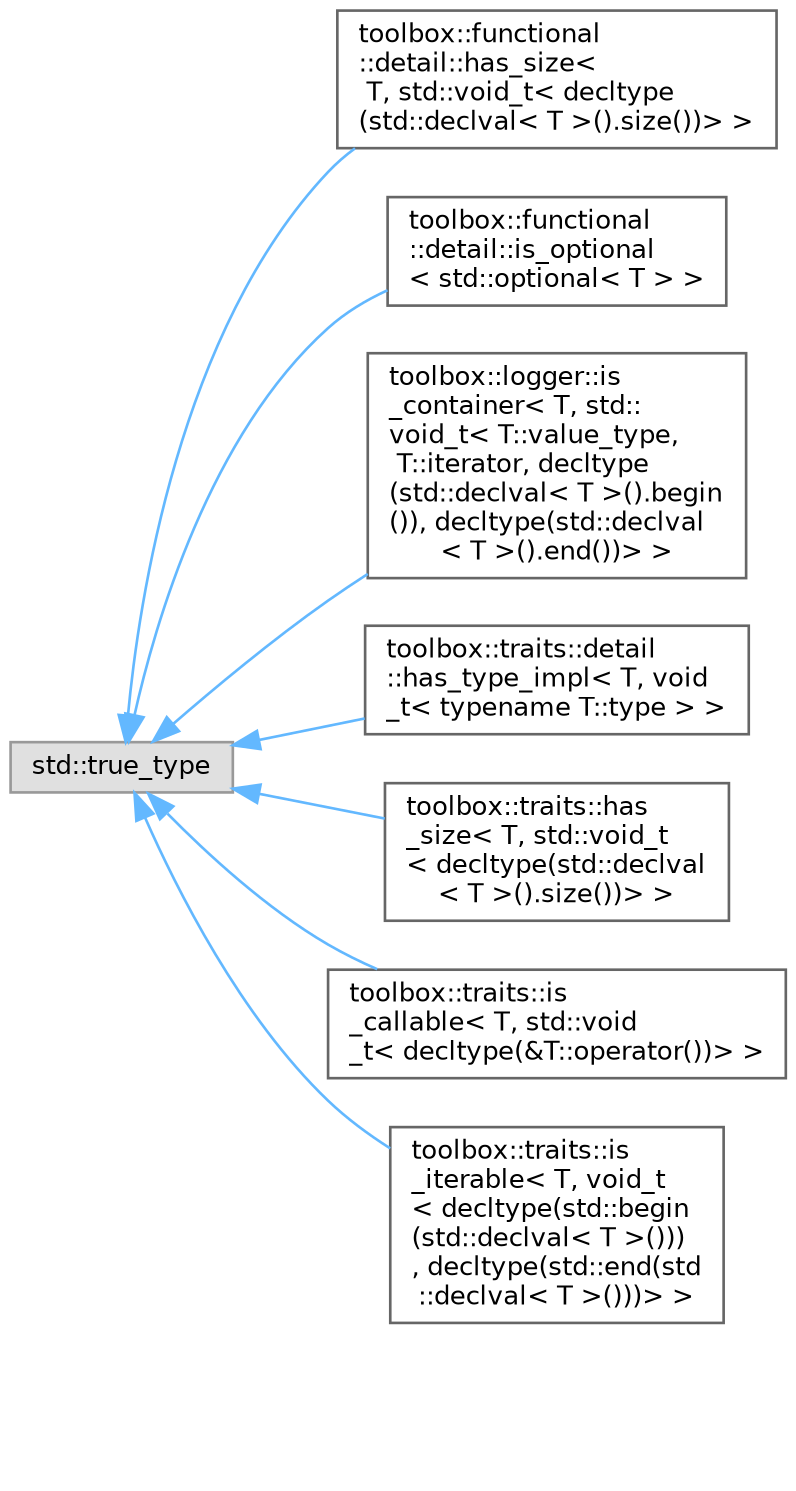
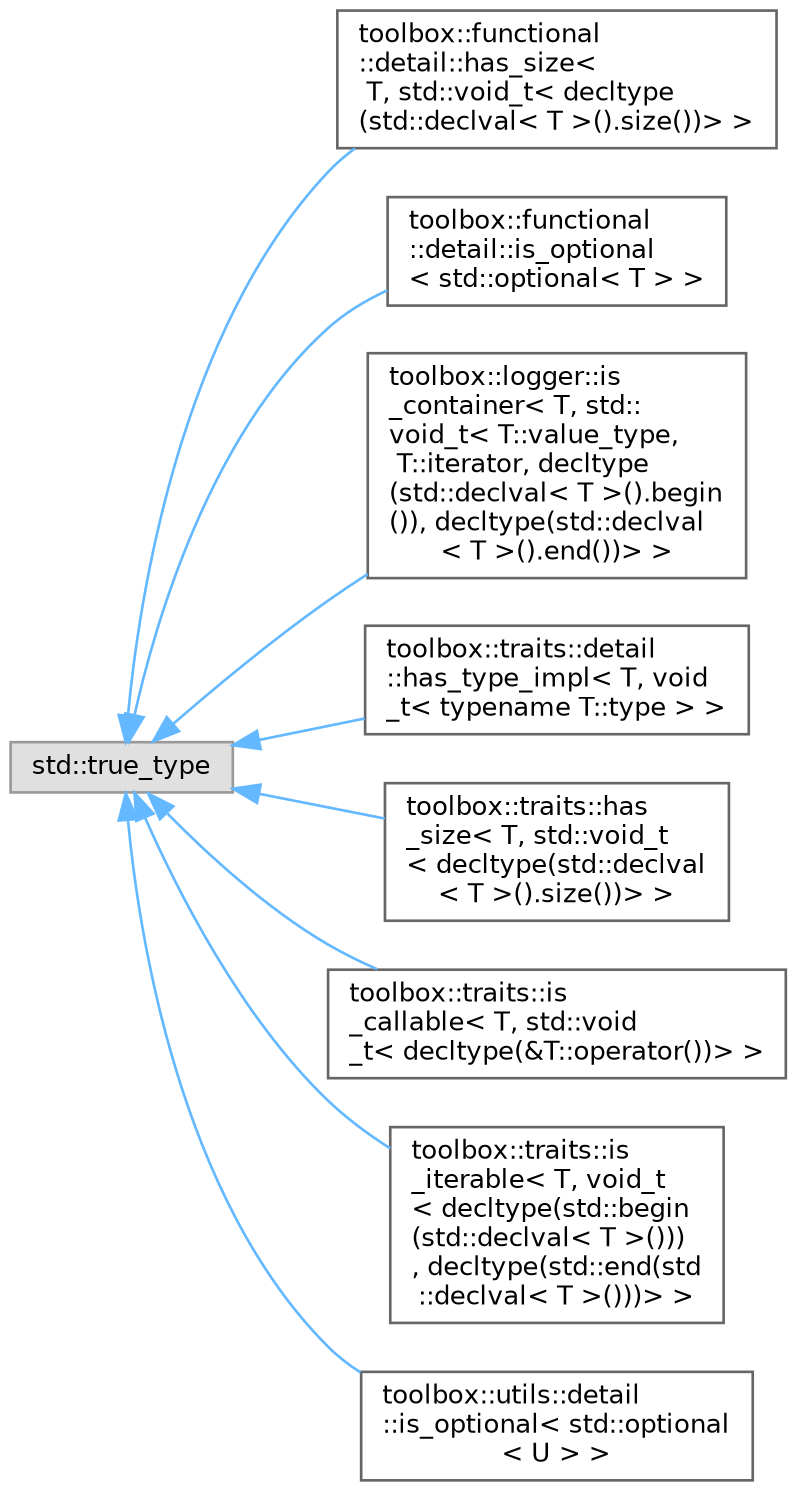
none -> (557, 1426)
